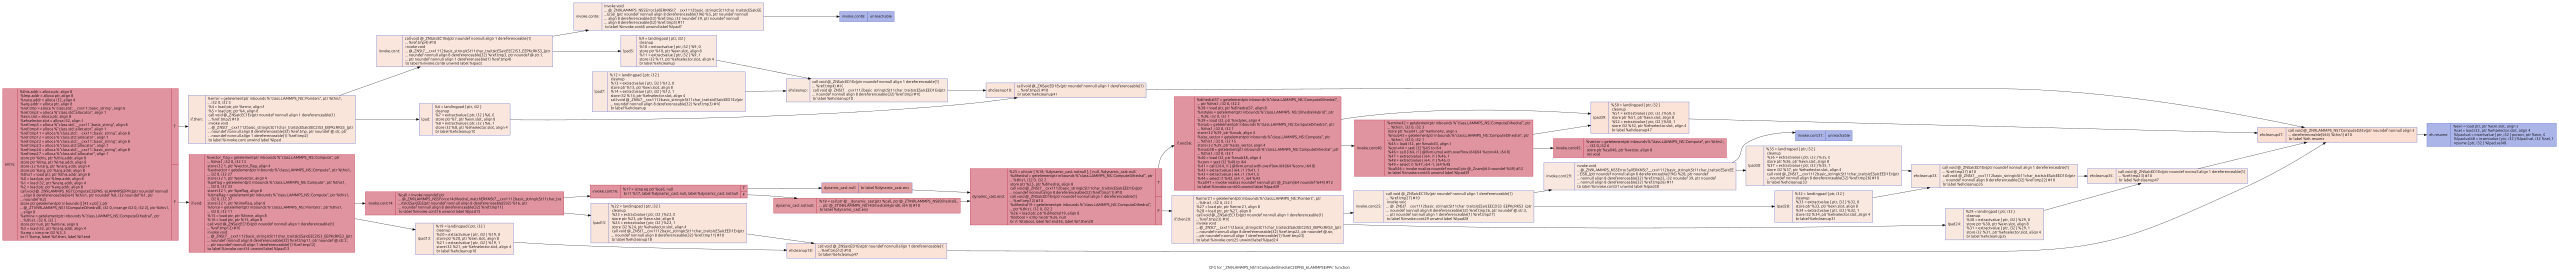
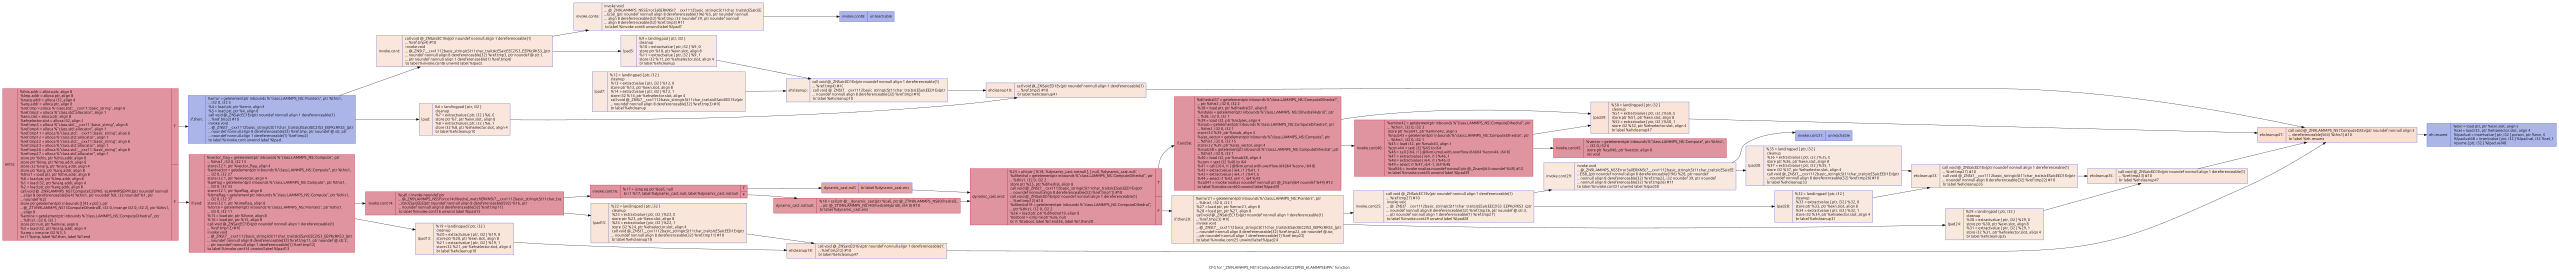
(272, 119) -> (272, 119)
